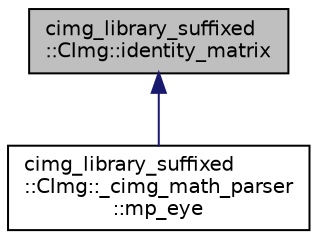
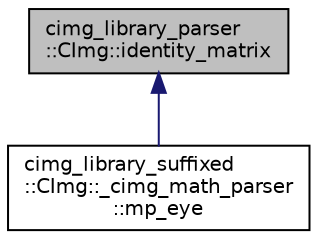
(159, 41) -> (159, 41)
